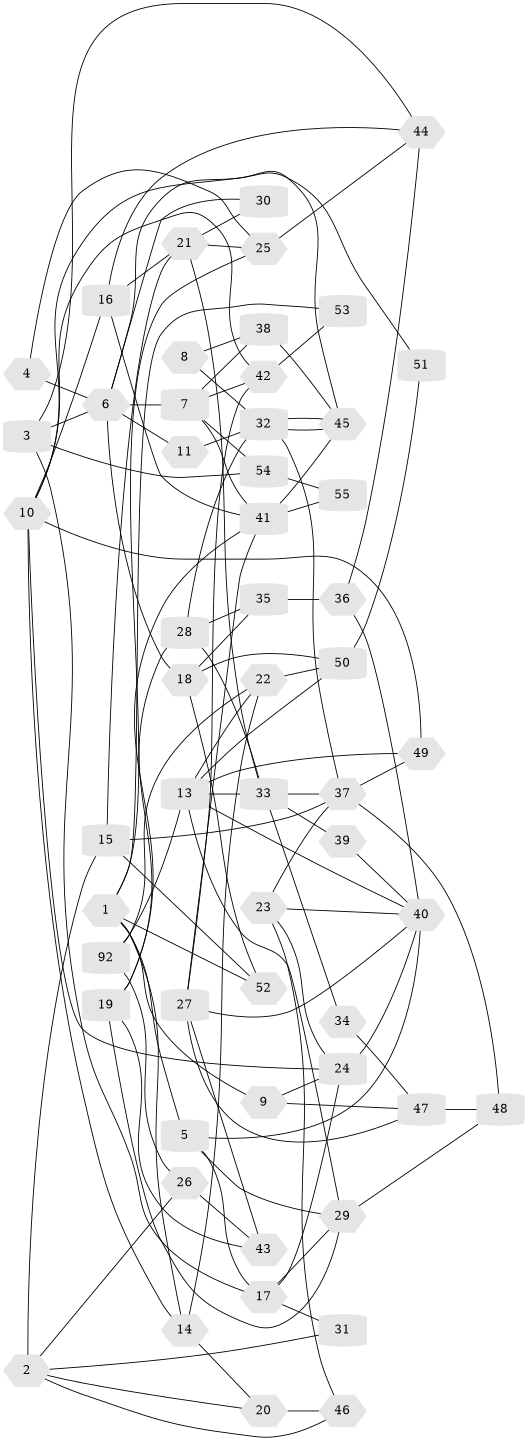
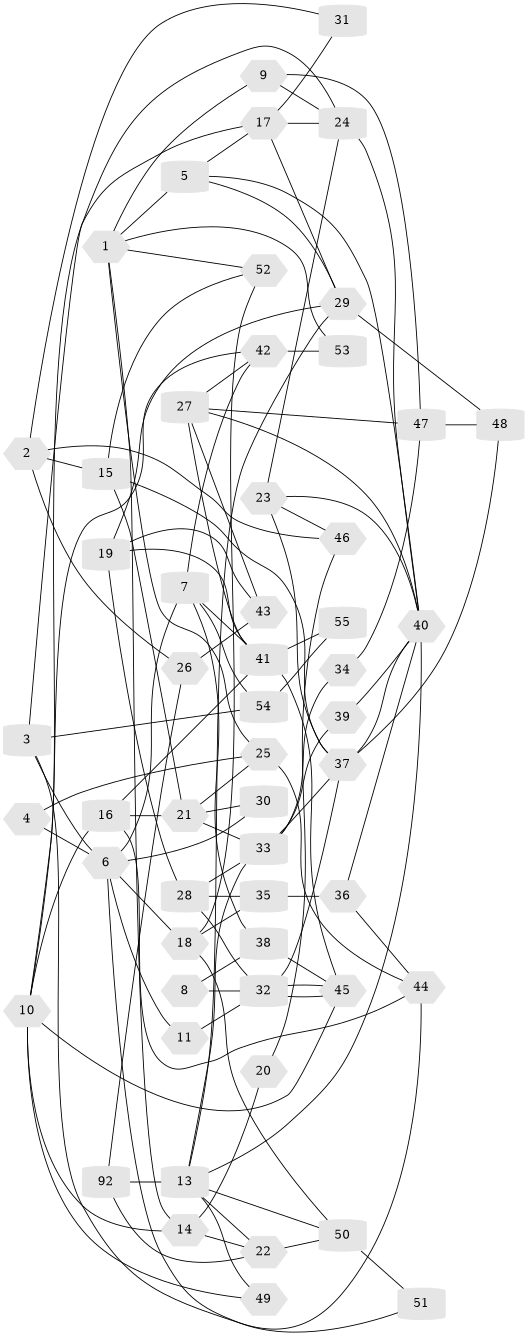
(382, 774) -> (384, 697)
(144, 1394) -> none
